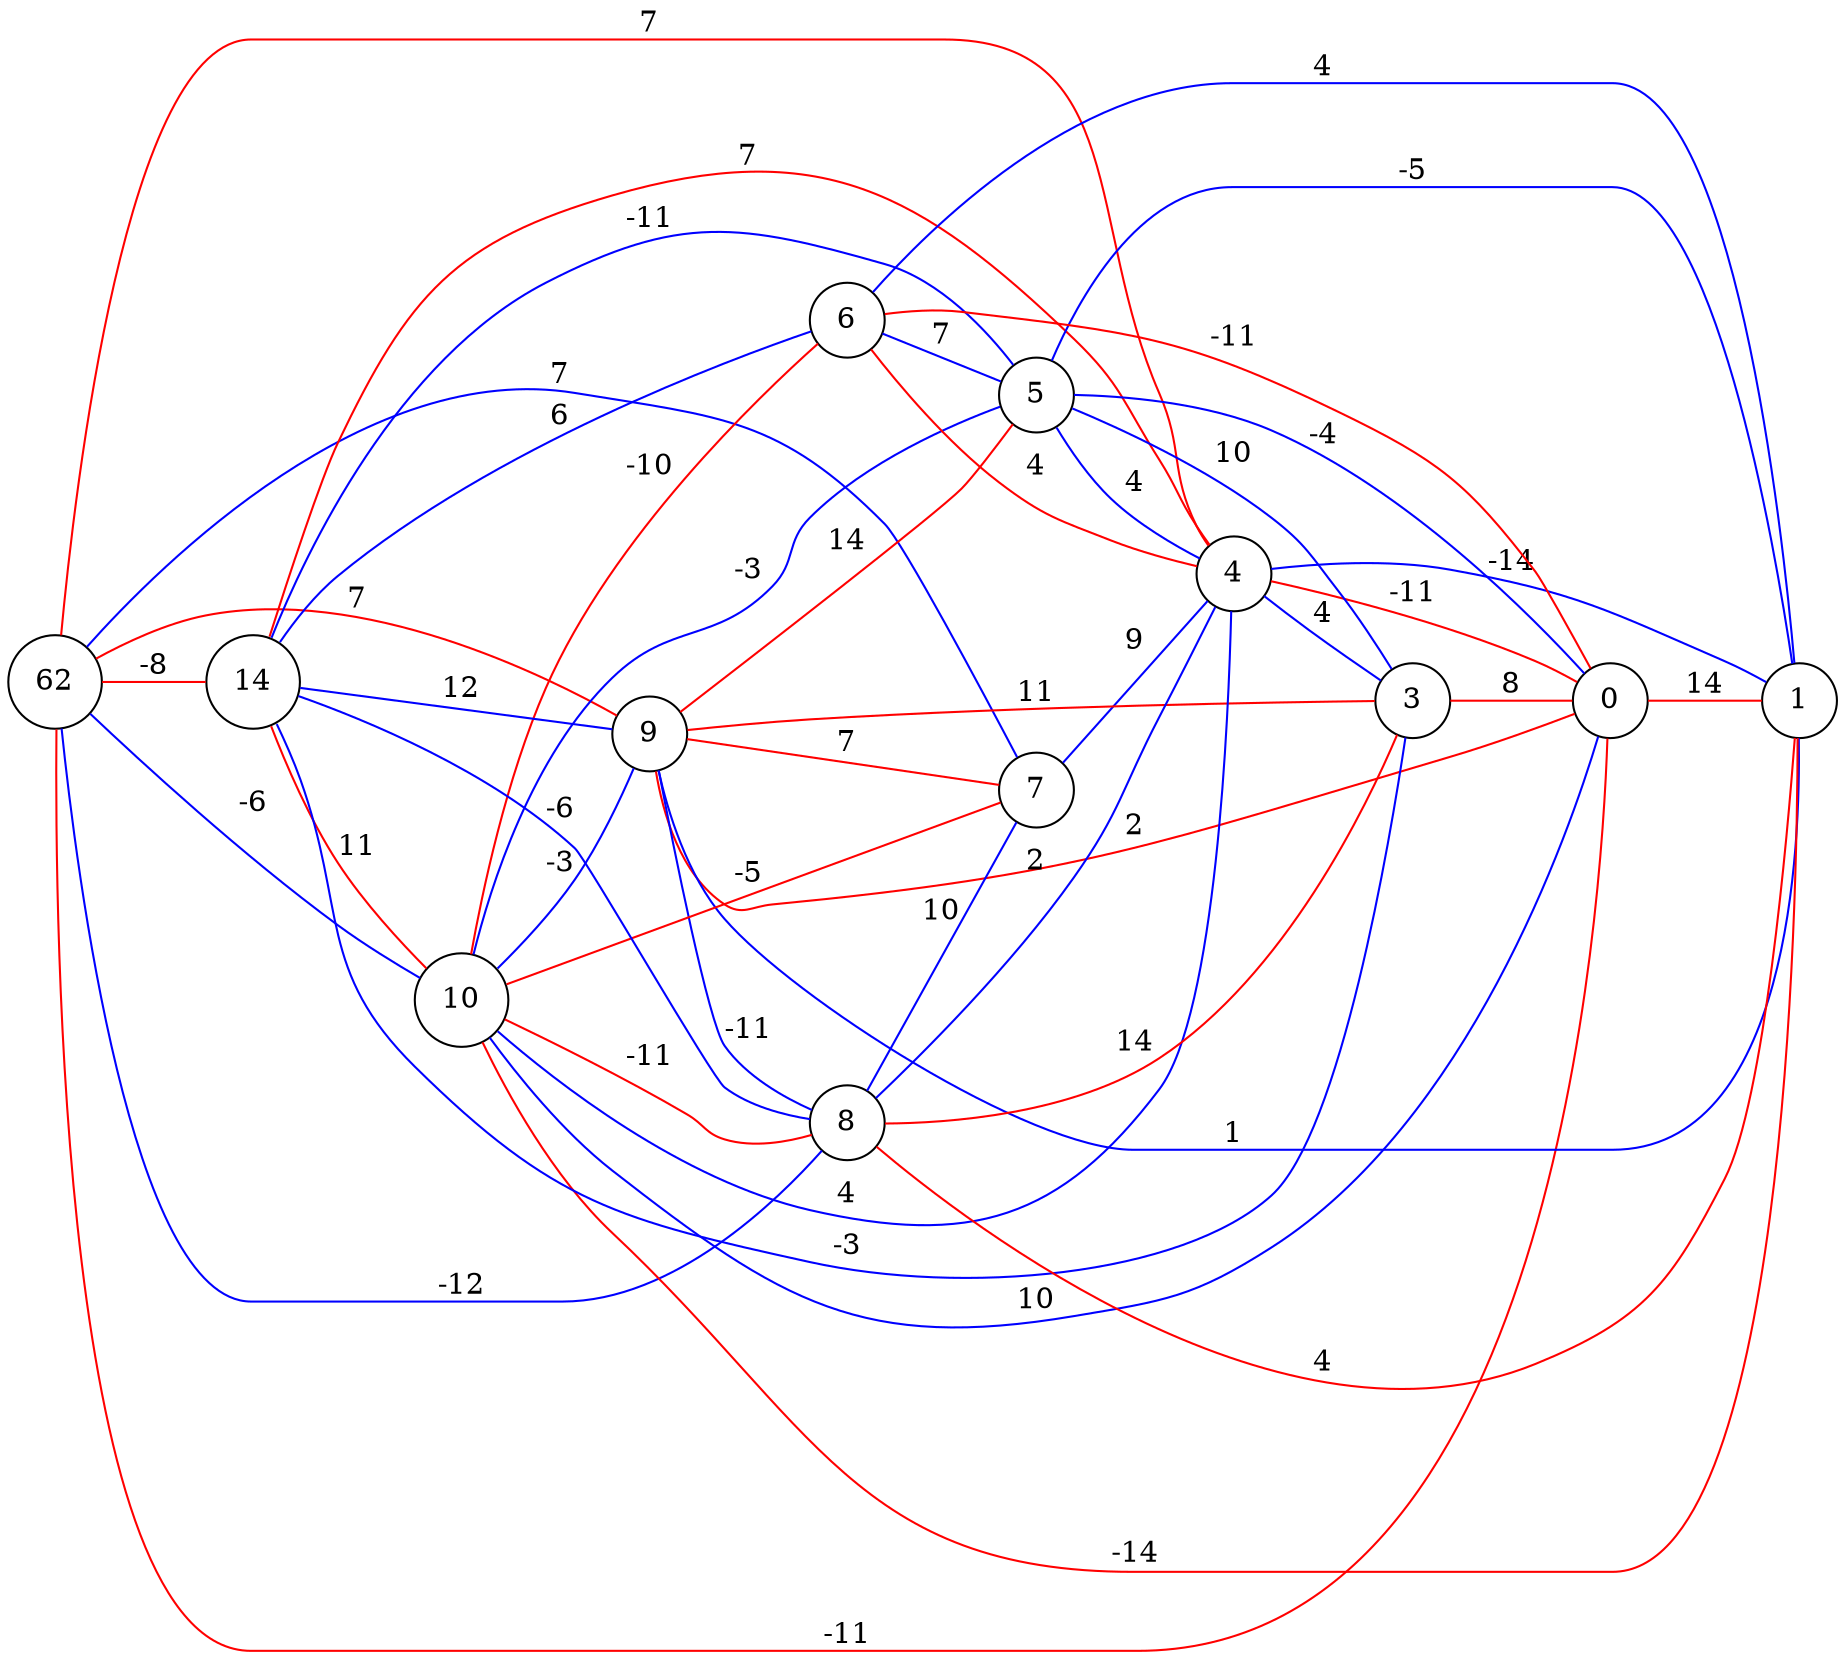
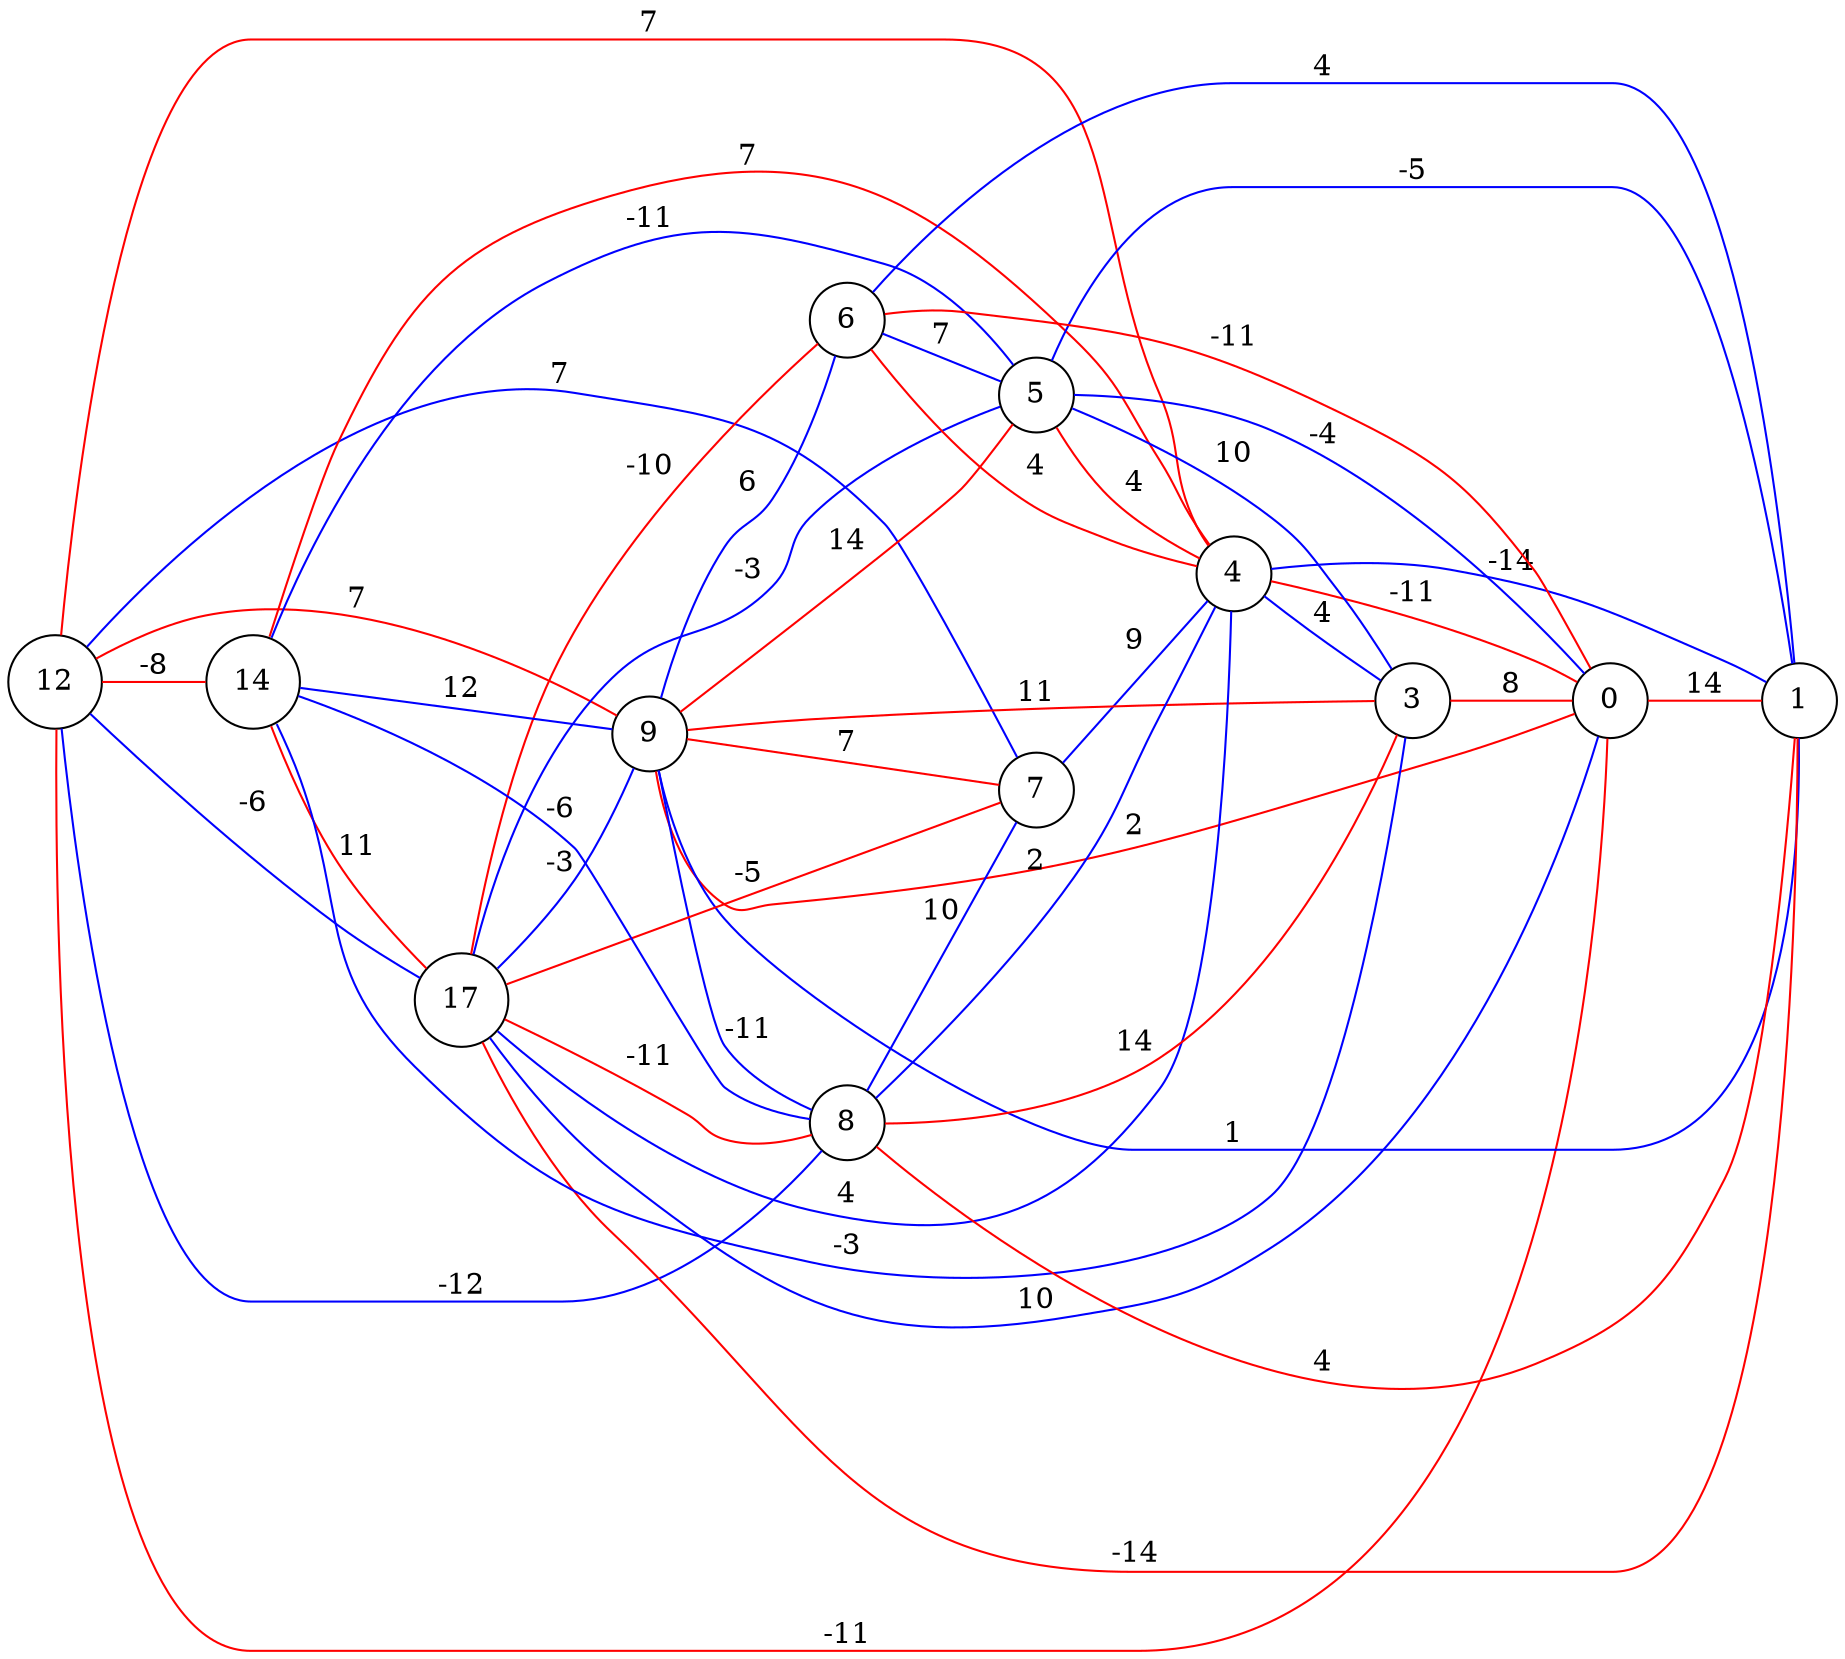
(525, 455) -> (745, 525)
(1118, 505) -> (1118, 505)
(55, 682) -> (55, 682)
(462, 1000) -> (462, 1000)
